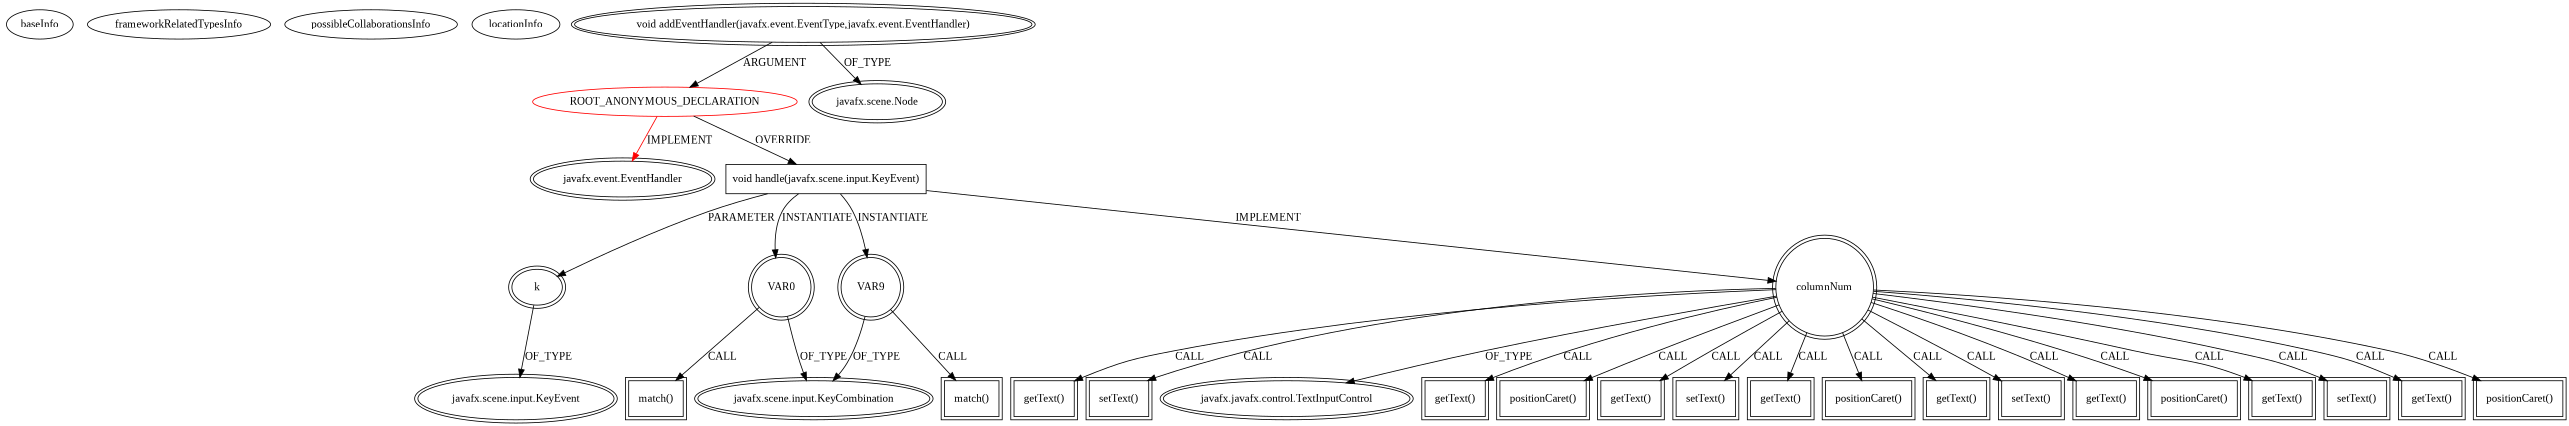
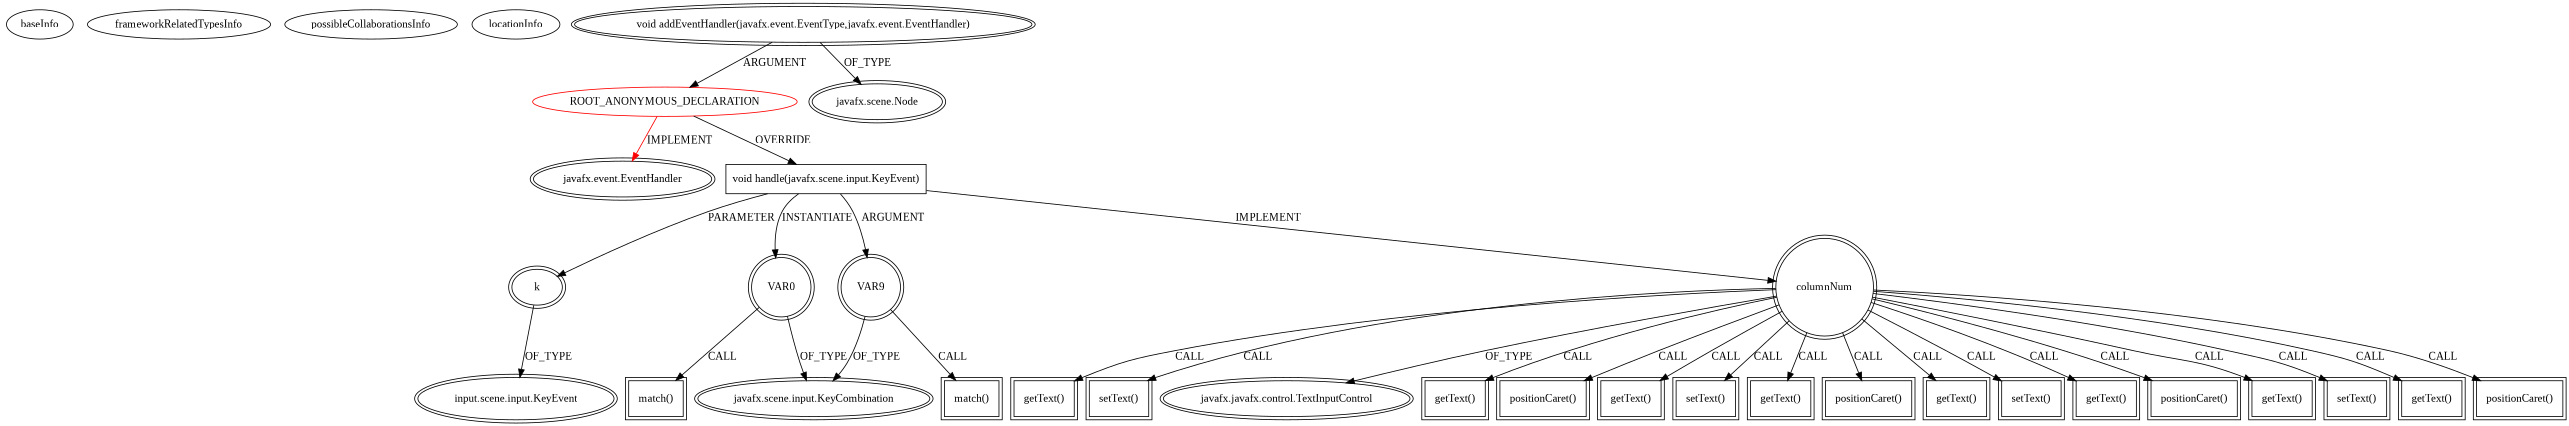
(893, 218) -> (893, 218)
(516, 399) -> (516, 399)
